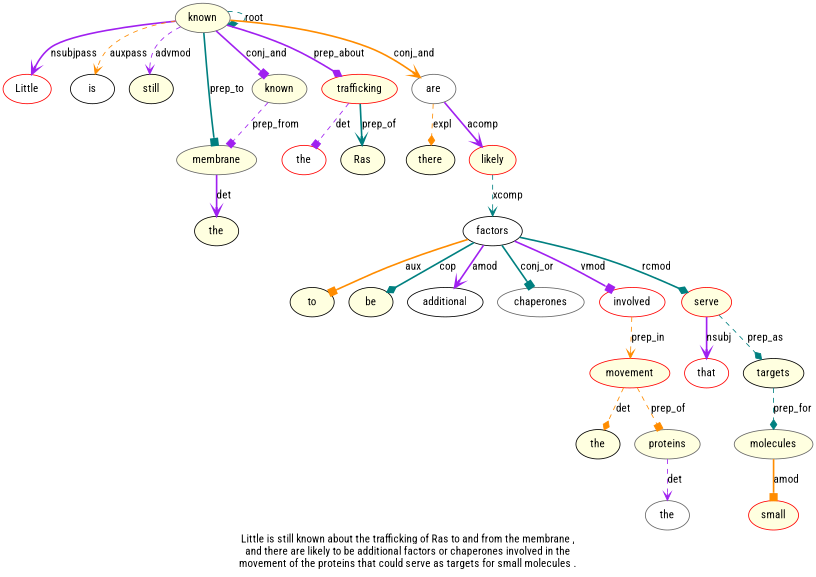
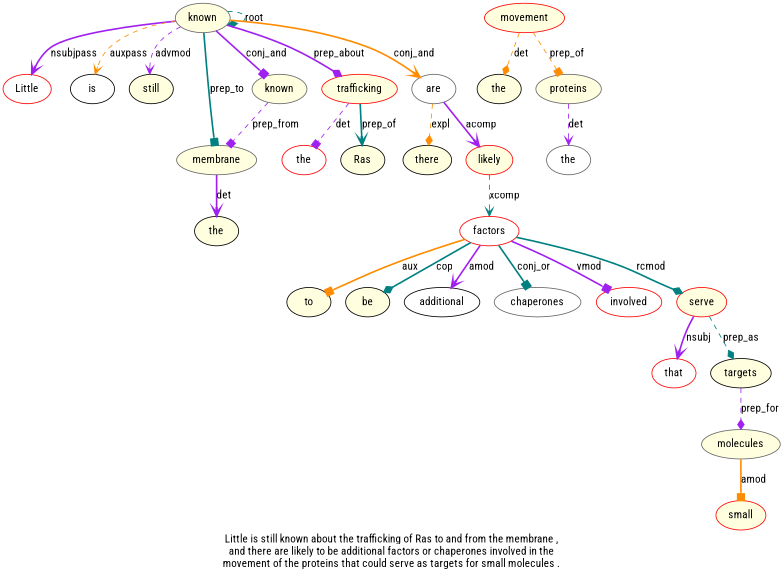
(493, 231) -> (489, 231)
(631, 334) -> none
(774, 404) -> (741, 404)
